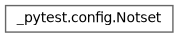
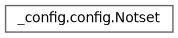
(89, 19) -> (89, 19)
